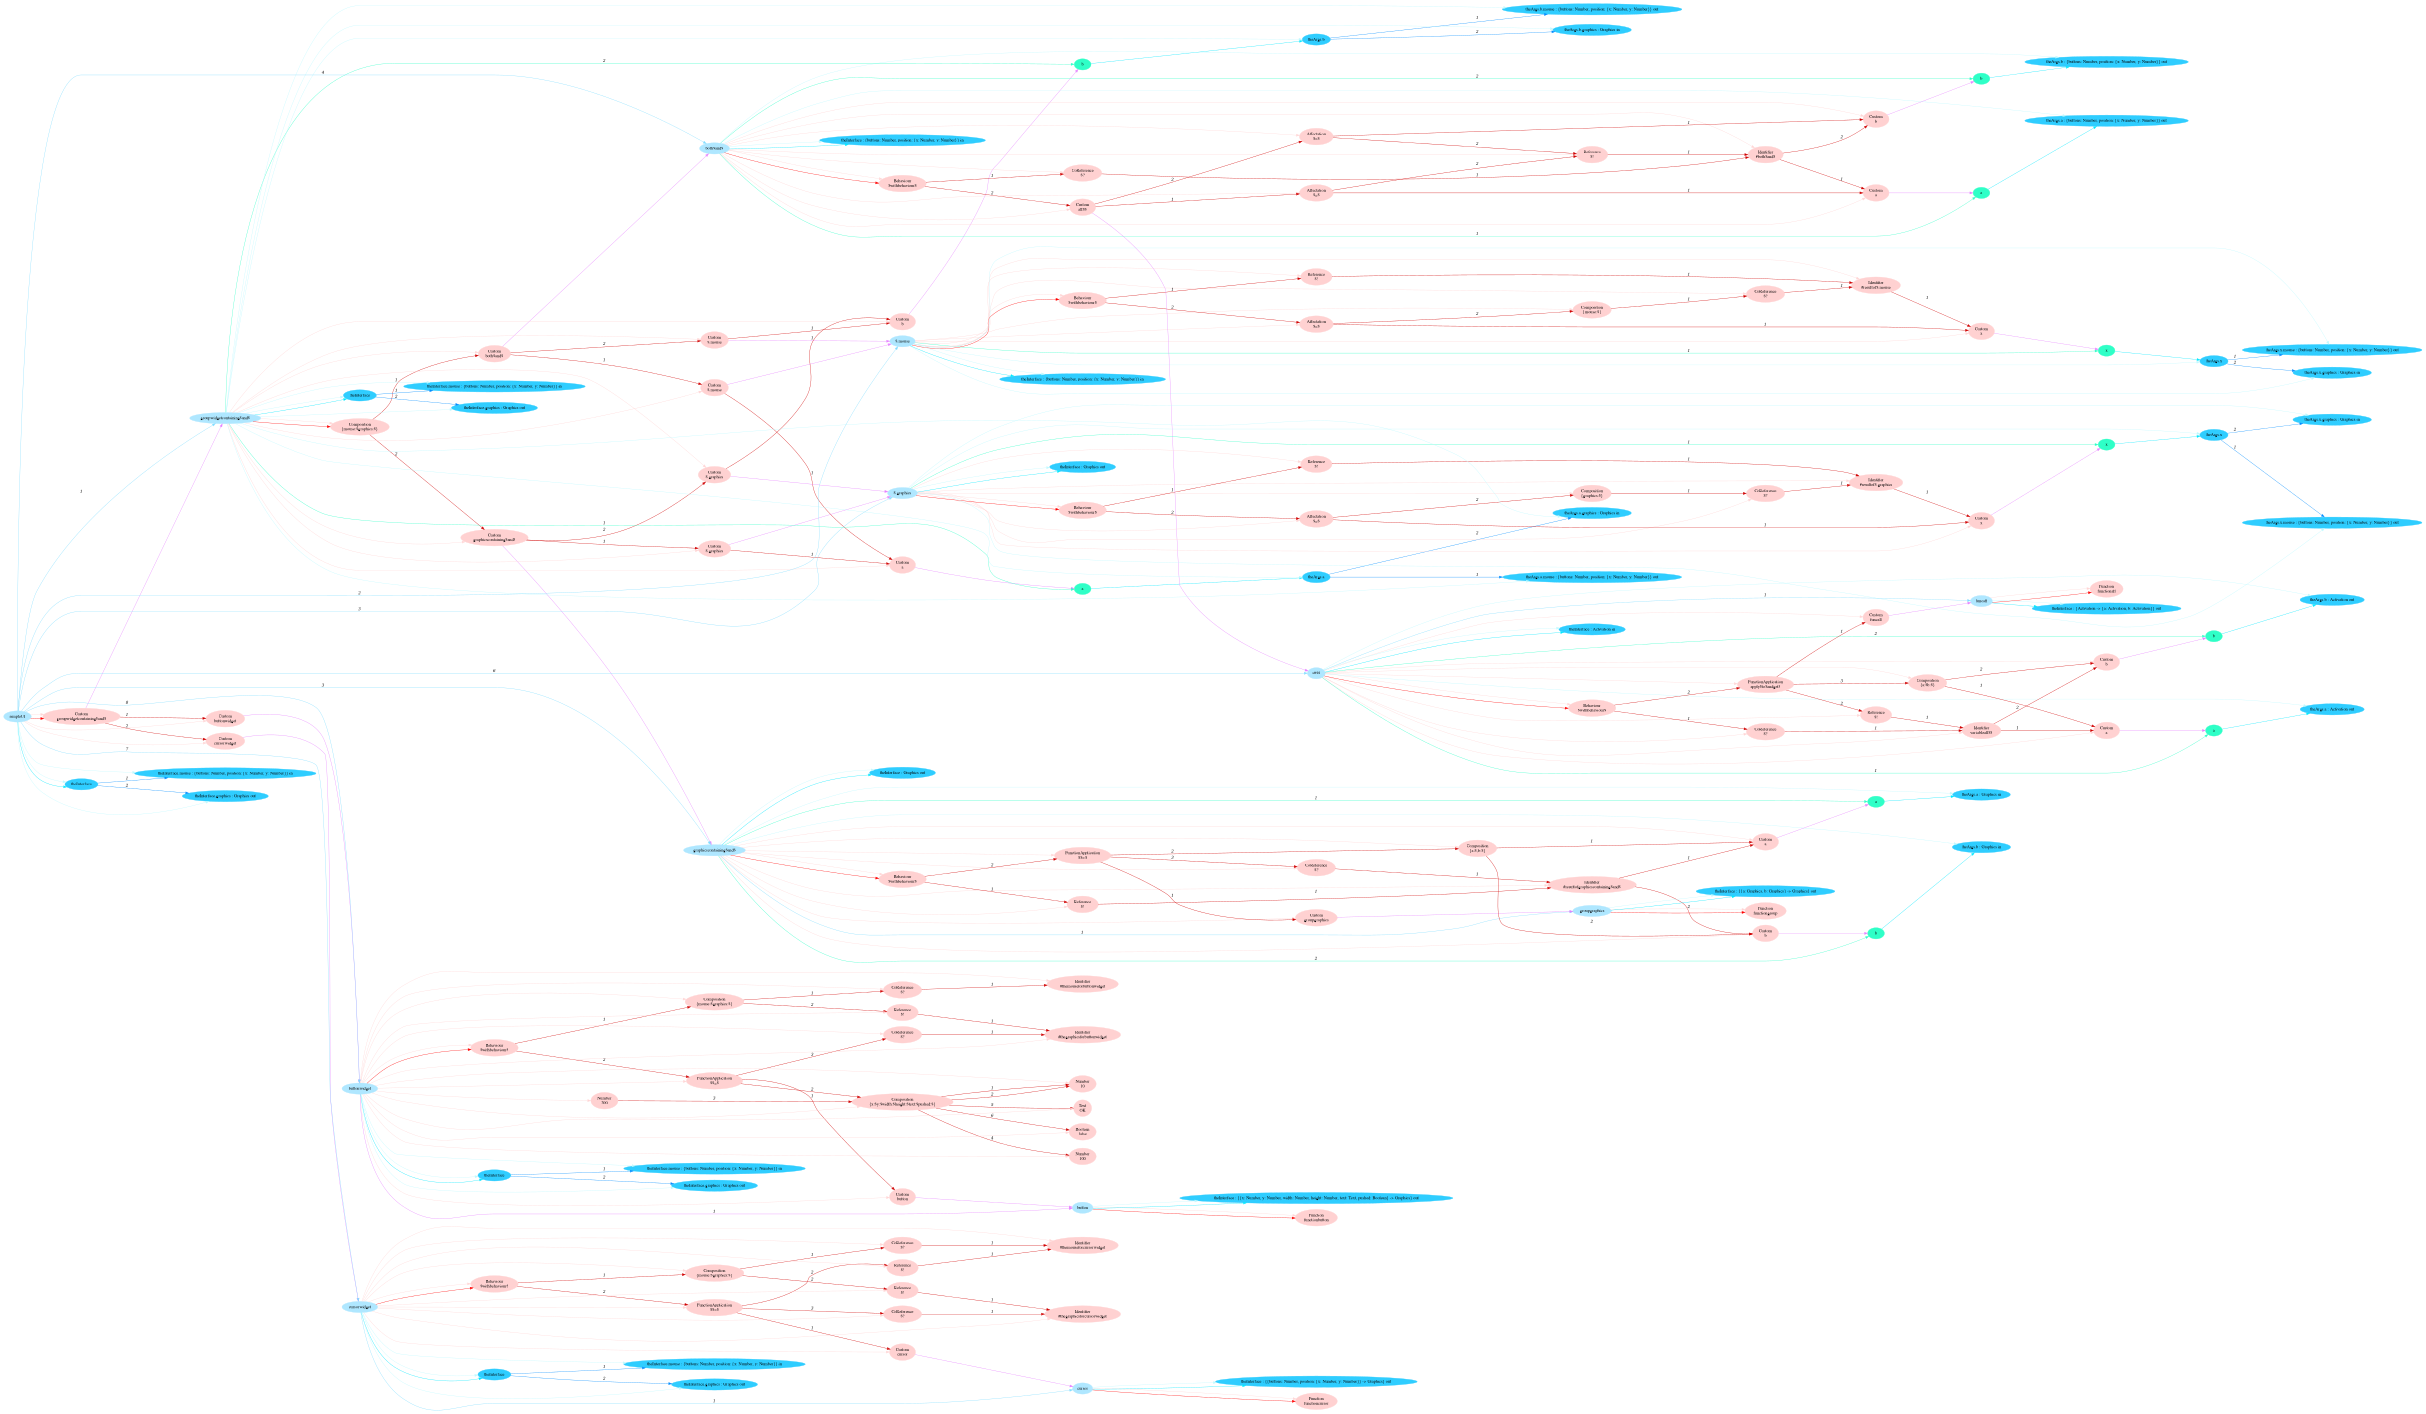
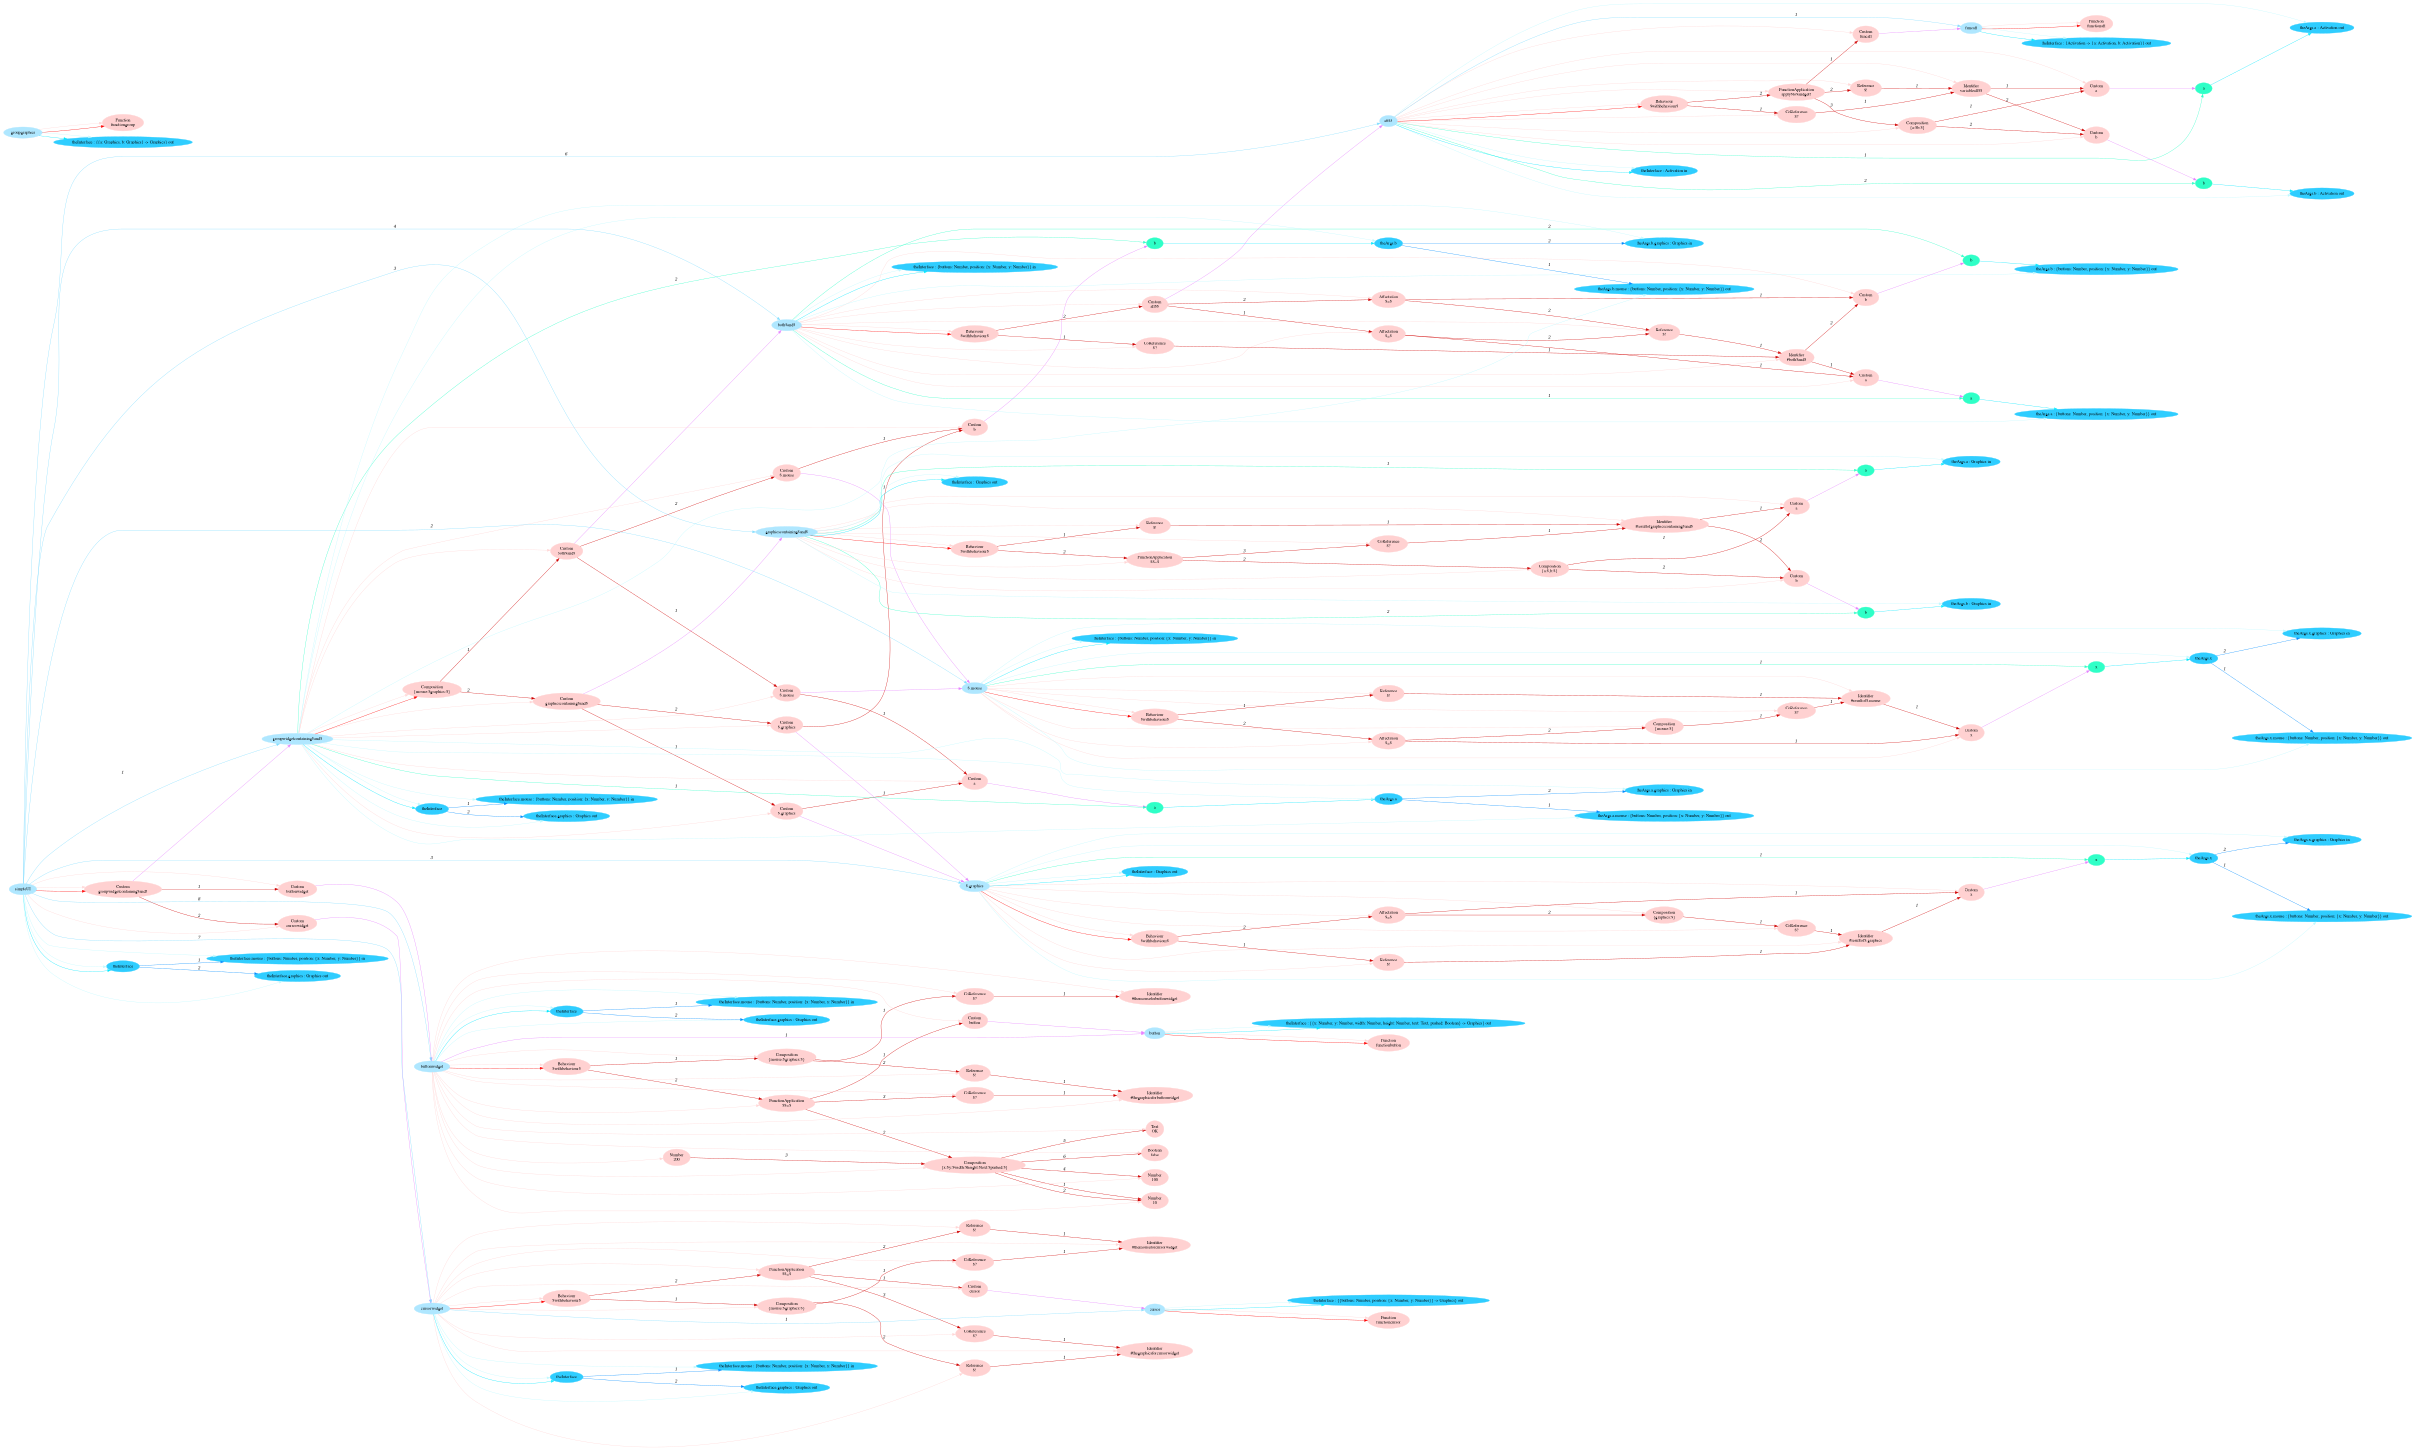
(1316, 918) -> none
(1134, 935) -> none
